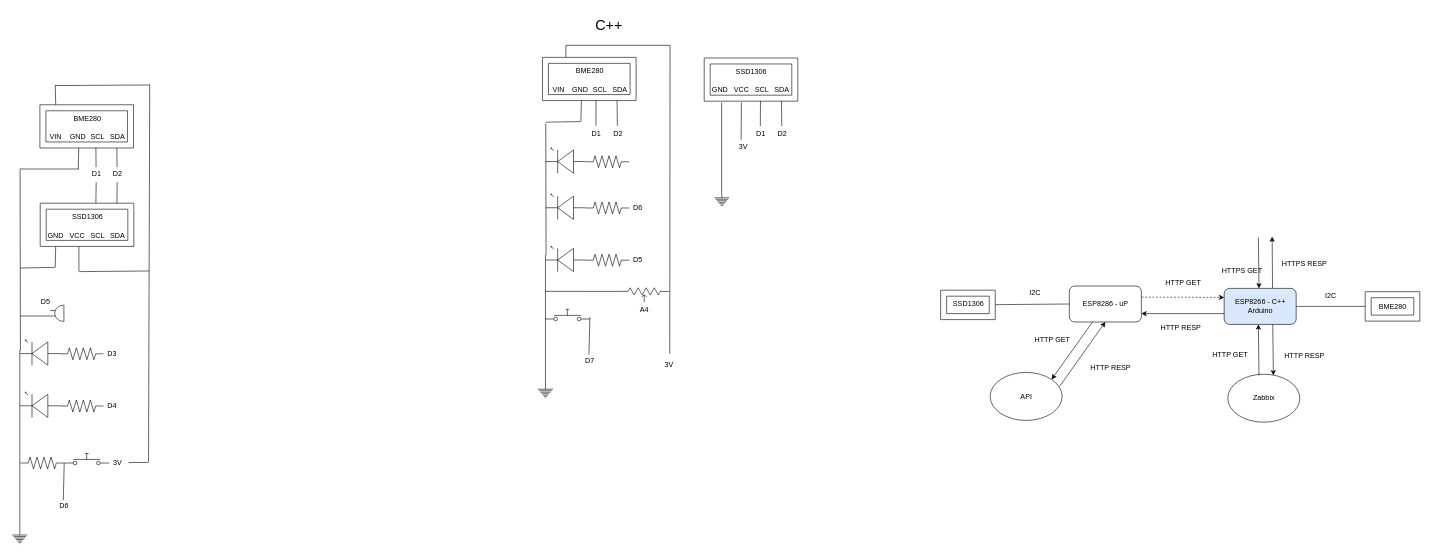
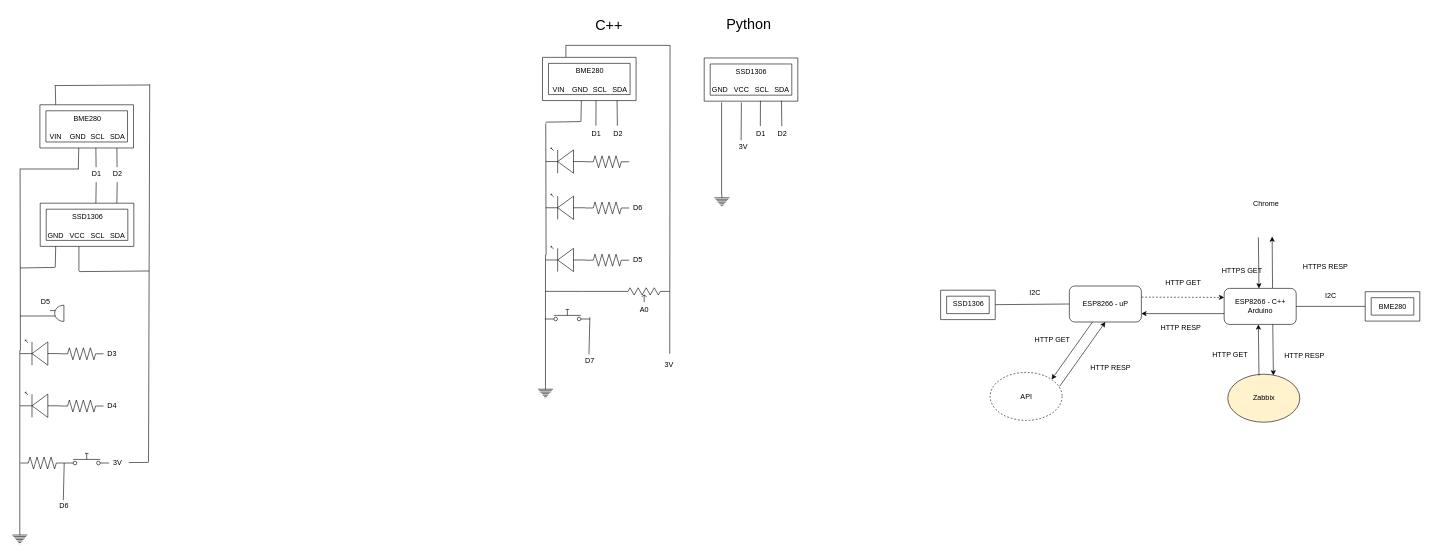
none -> (748, 25)
none -> (1266, 204)
(1304, 264) -> (1325, 267)
(1106, 304) -> (1106, 304)
(1260, 306) -> (1260, 306)
(644, 310) -> (644, 310)
(1026, 396) -> (1026, 396)
(1264, 398) -> (1264, 398)
